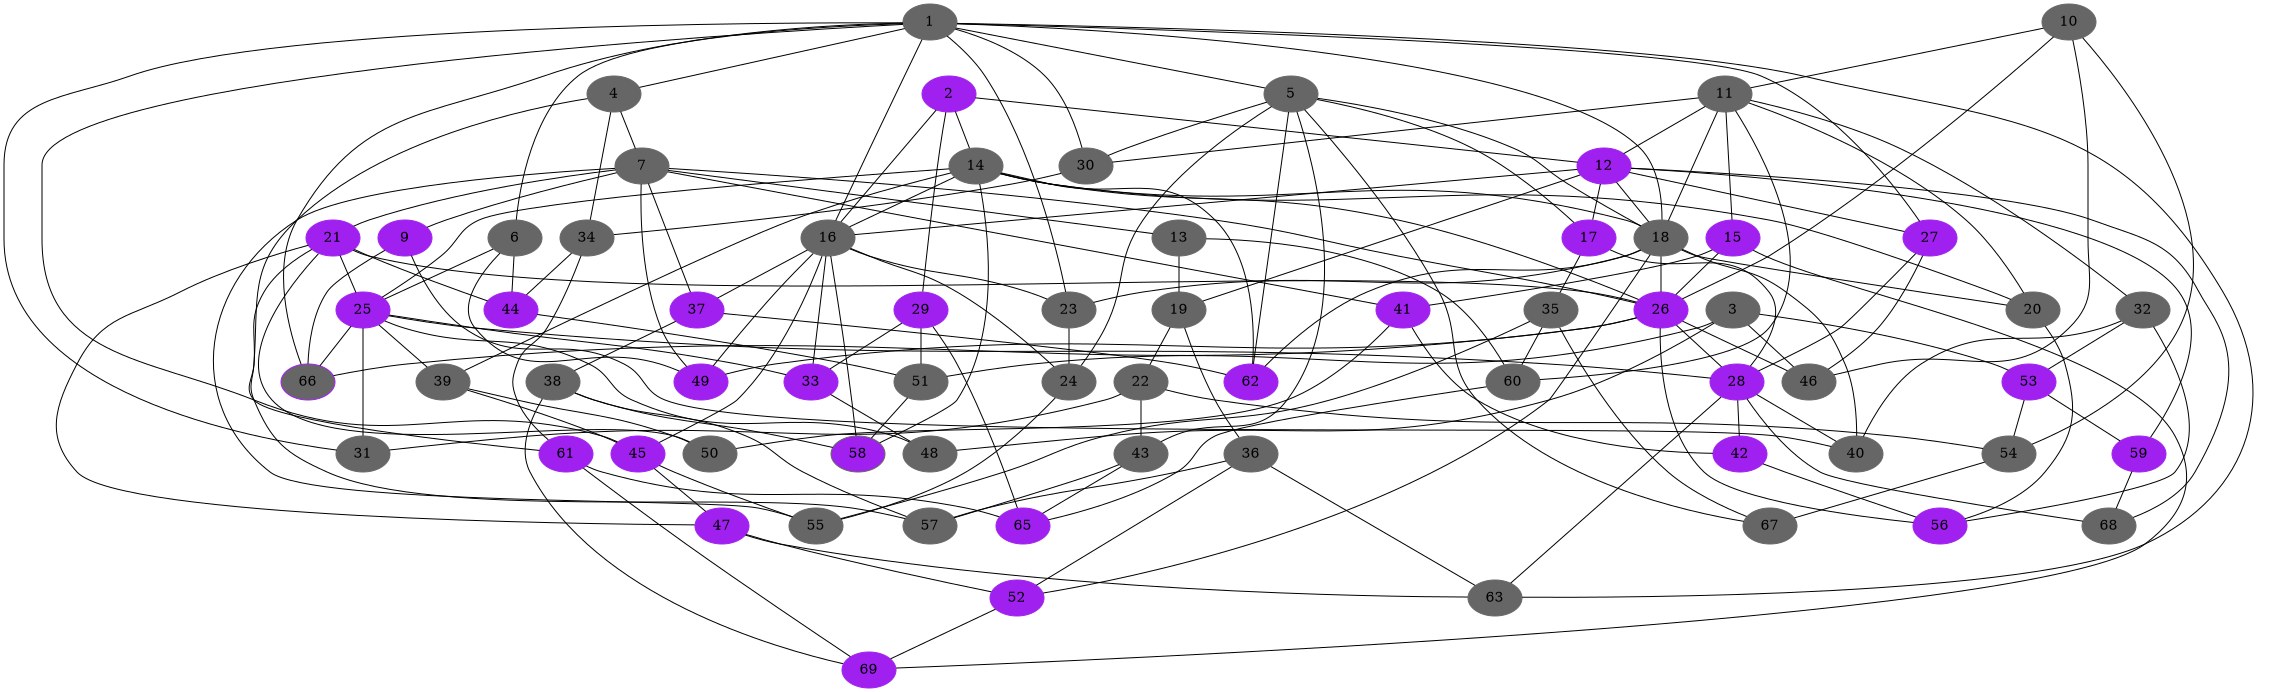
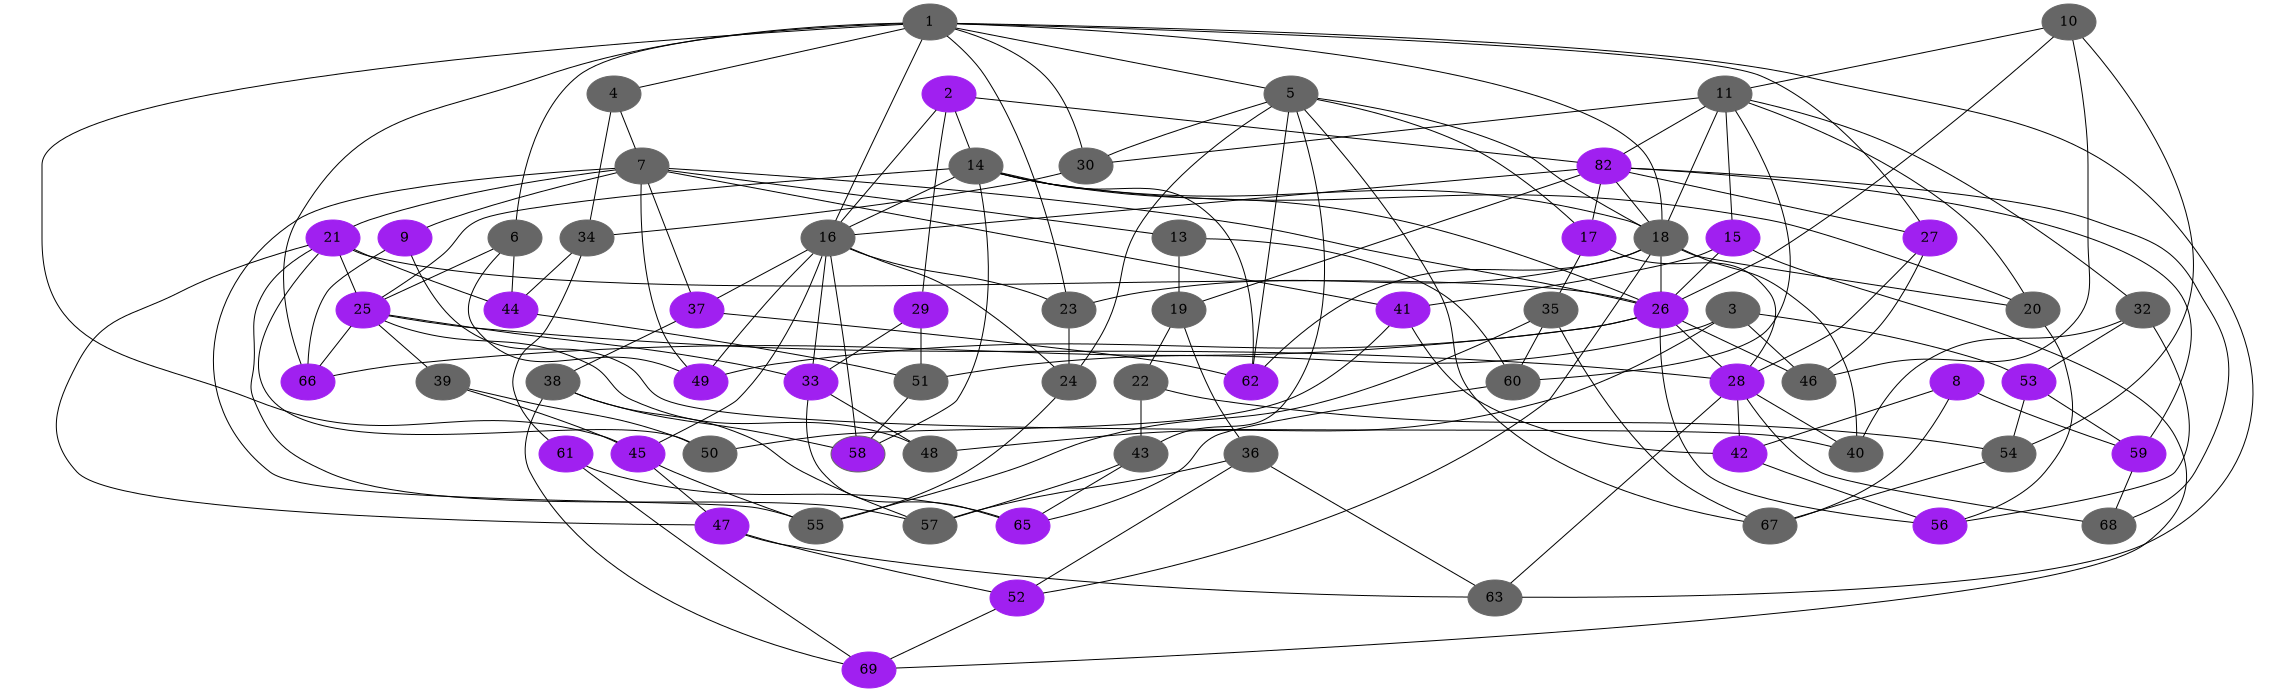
(1604, 166) -> (1604, 166)
(703, 258) -> none
(262, 272) -> none
(308, 382) -> (308, 382)
none -> (1957, 382)
(981, 414) -> (825, 474)
(363, 454) -> none
